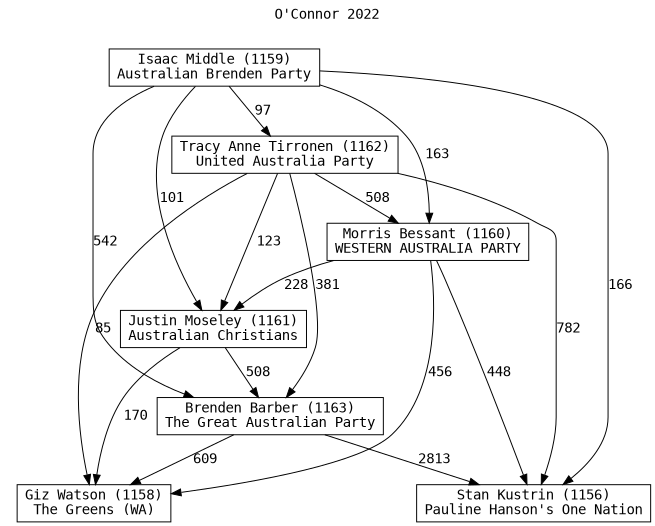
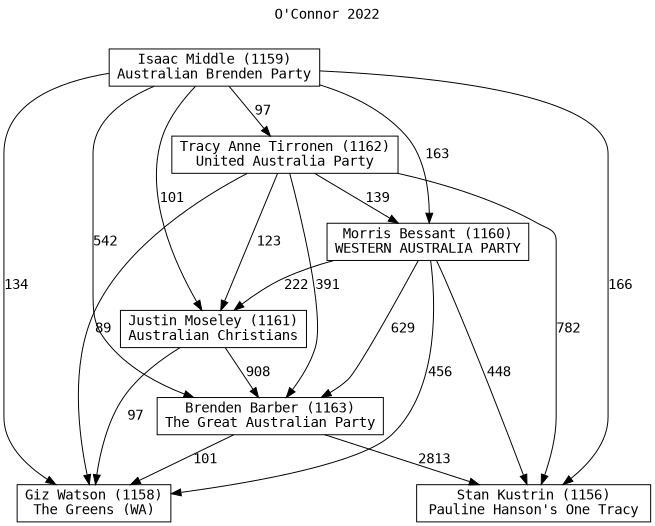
(377, 198) -> (377, 198)
none -> (4, 253)
(296, 285) -> (296, 285)
(328, 285) -> (328, 285)
(103, 329) -> (103, 329)
none -> (379, 331)
(258, 373) -> (258, 373)
(136, 416) -> (136, 416)
(205, 460) -> (205, 460)
(534, 503) -> (534, 503)
